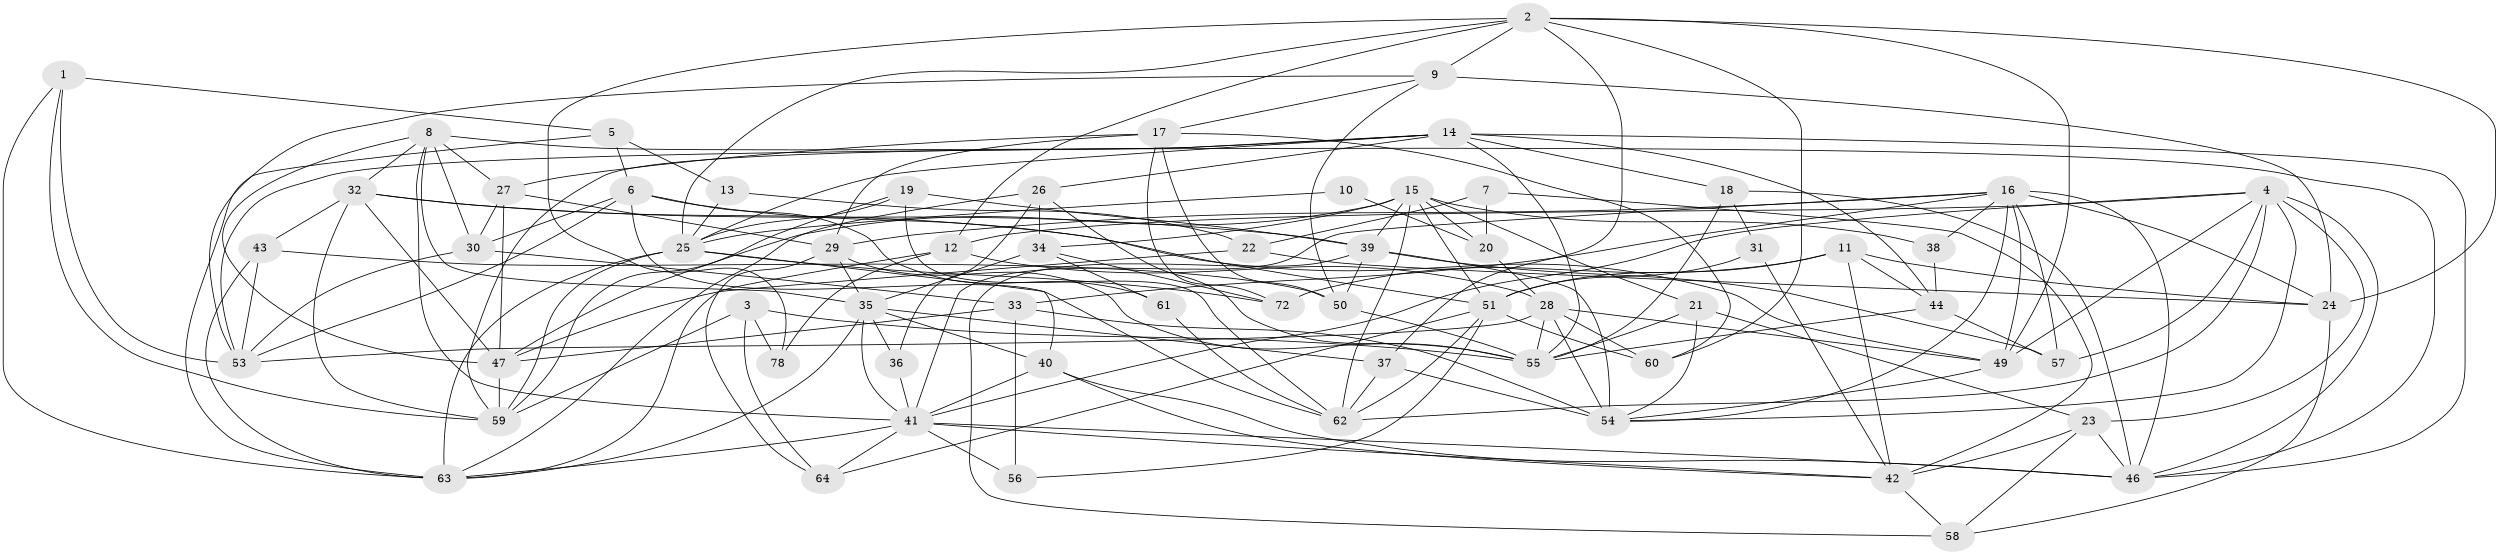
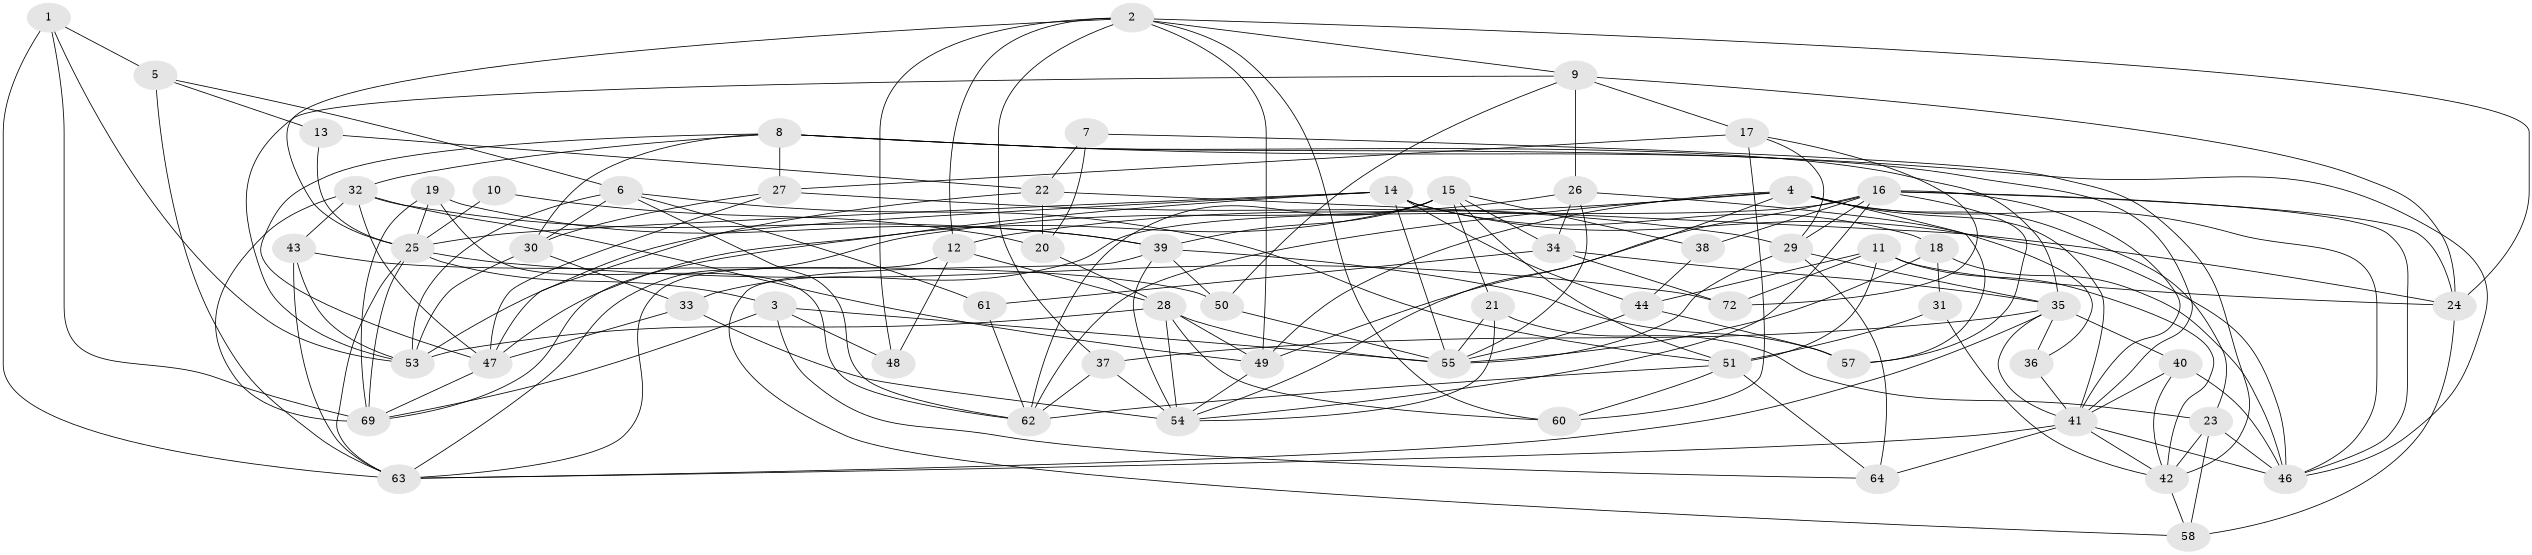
(1245, 162) -> (1576, 133)
(1448, 219) -> (1043, 220)
(1205, 246) -> none
(905, 275) -> (592, 281)
(778, 364) -> (894, 364)
(499, 422) -> (369, 422)
(1015, 479) -> none
